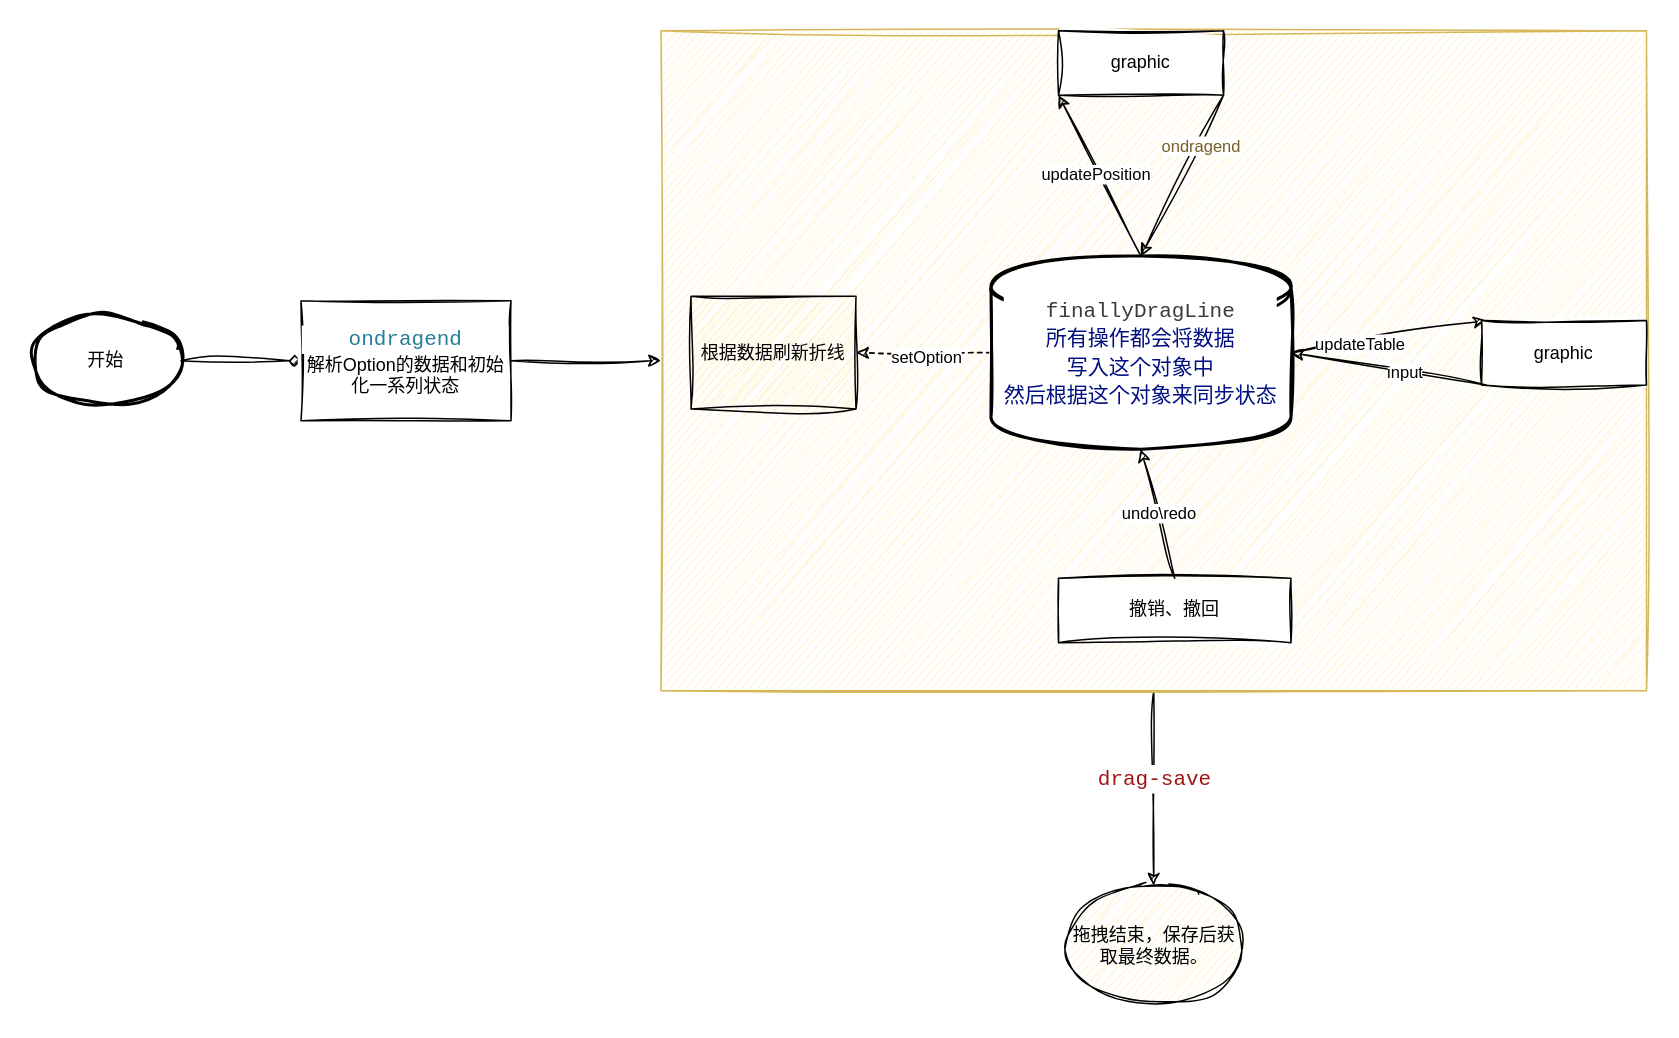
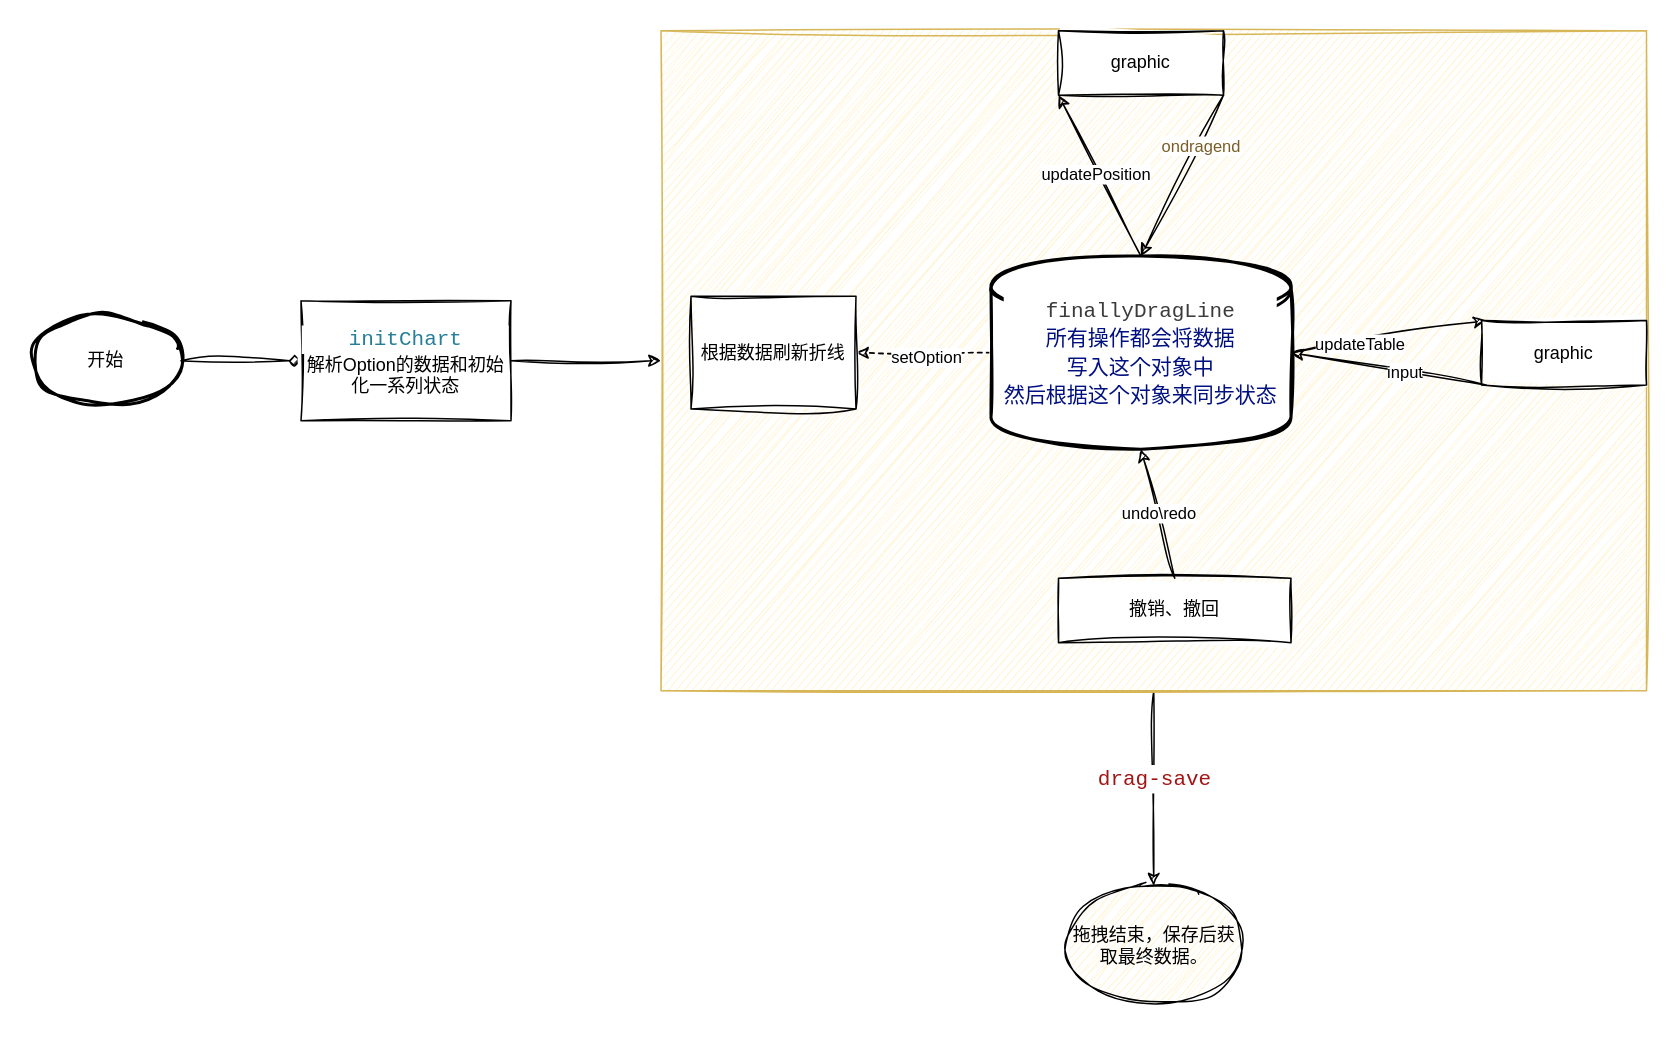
(773, 353) -> (773, 353)
(406, 361) -> (406, 361)
